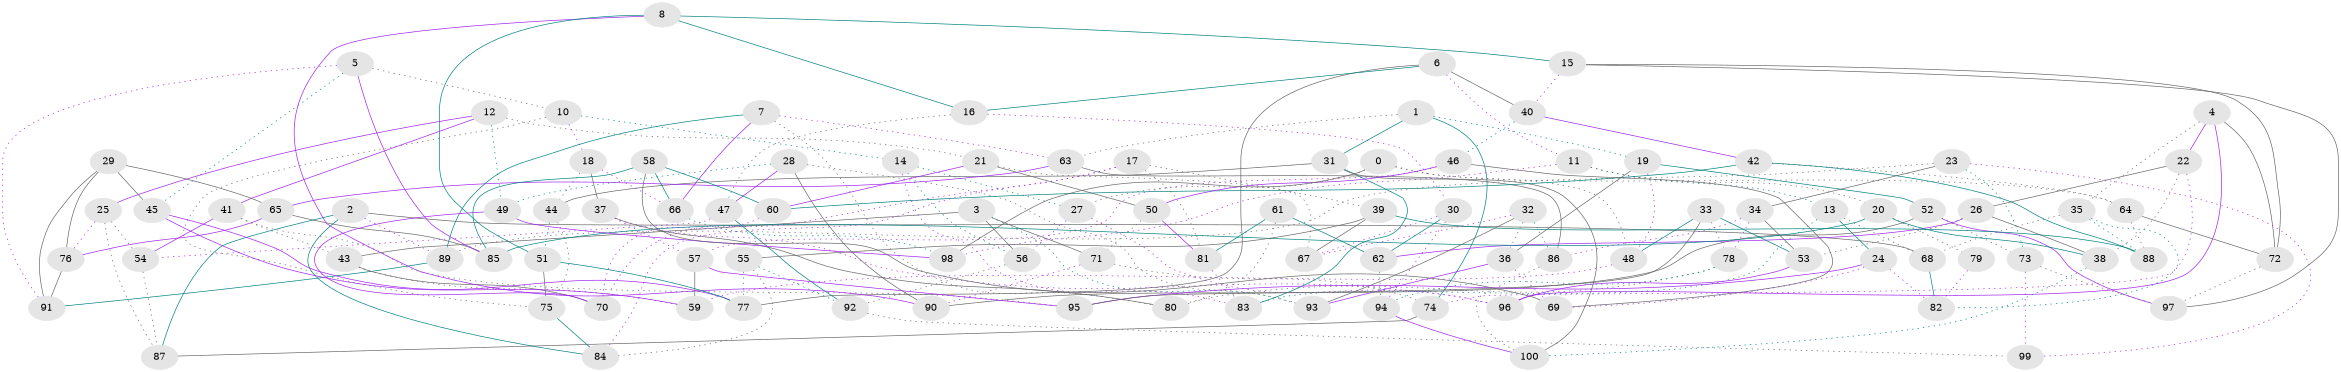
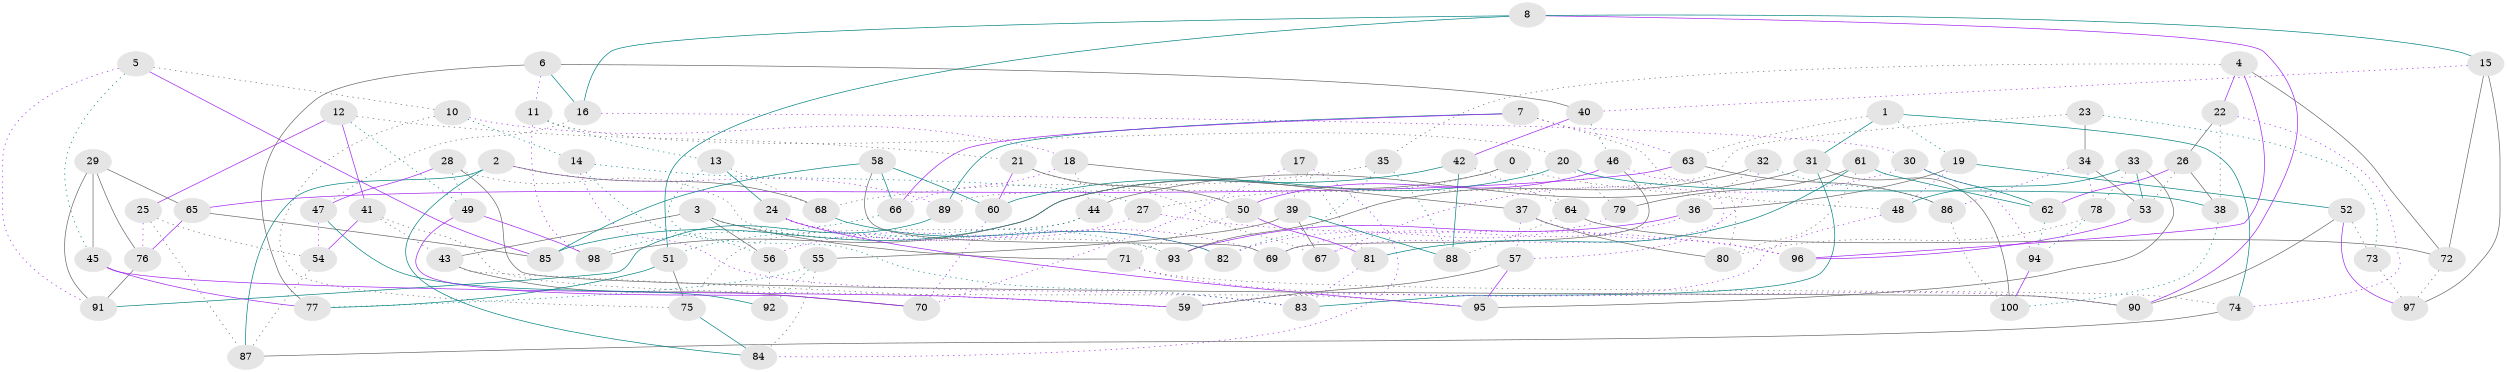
none -> (1785, 186)
(2025, 357) -> none
